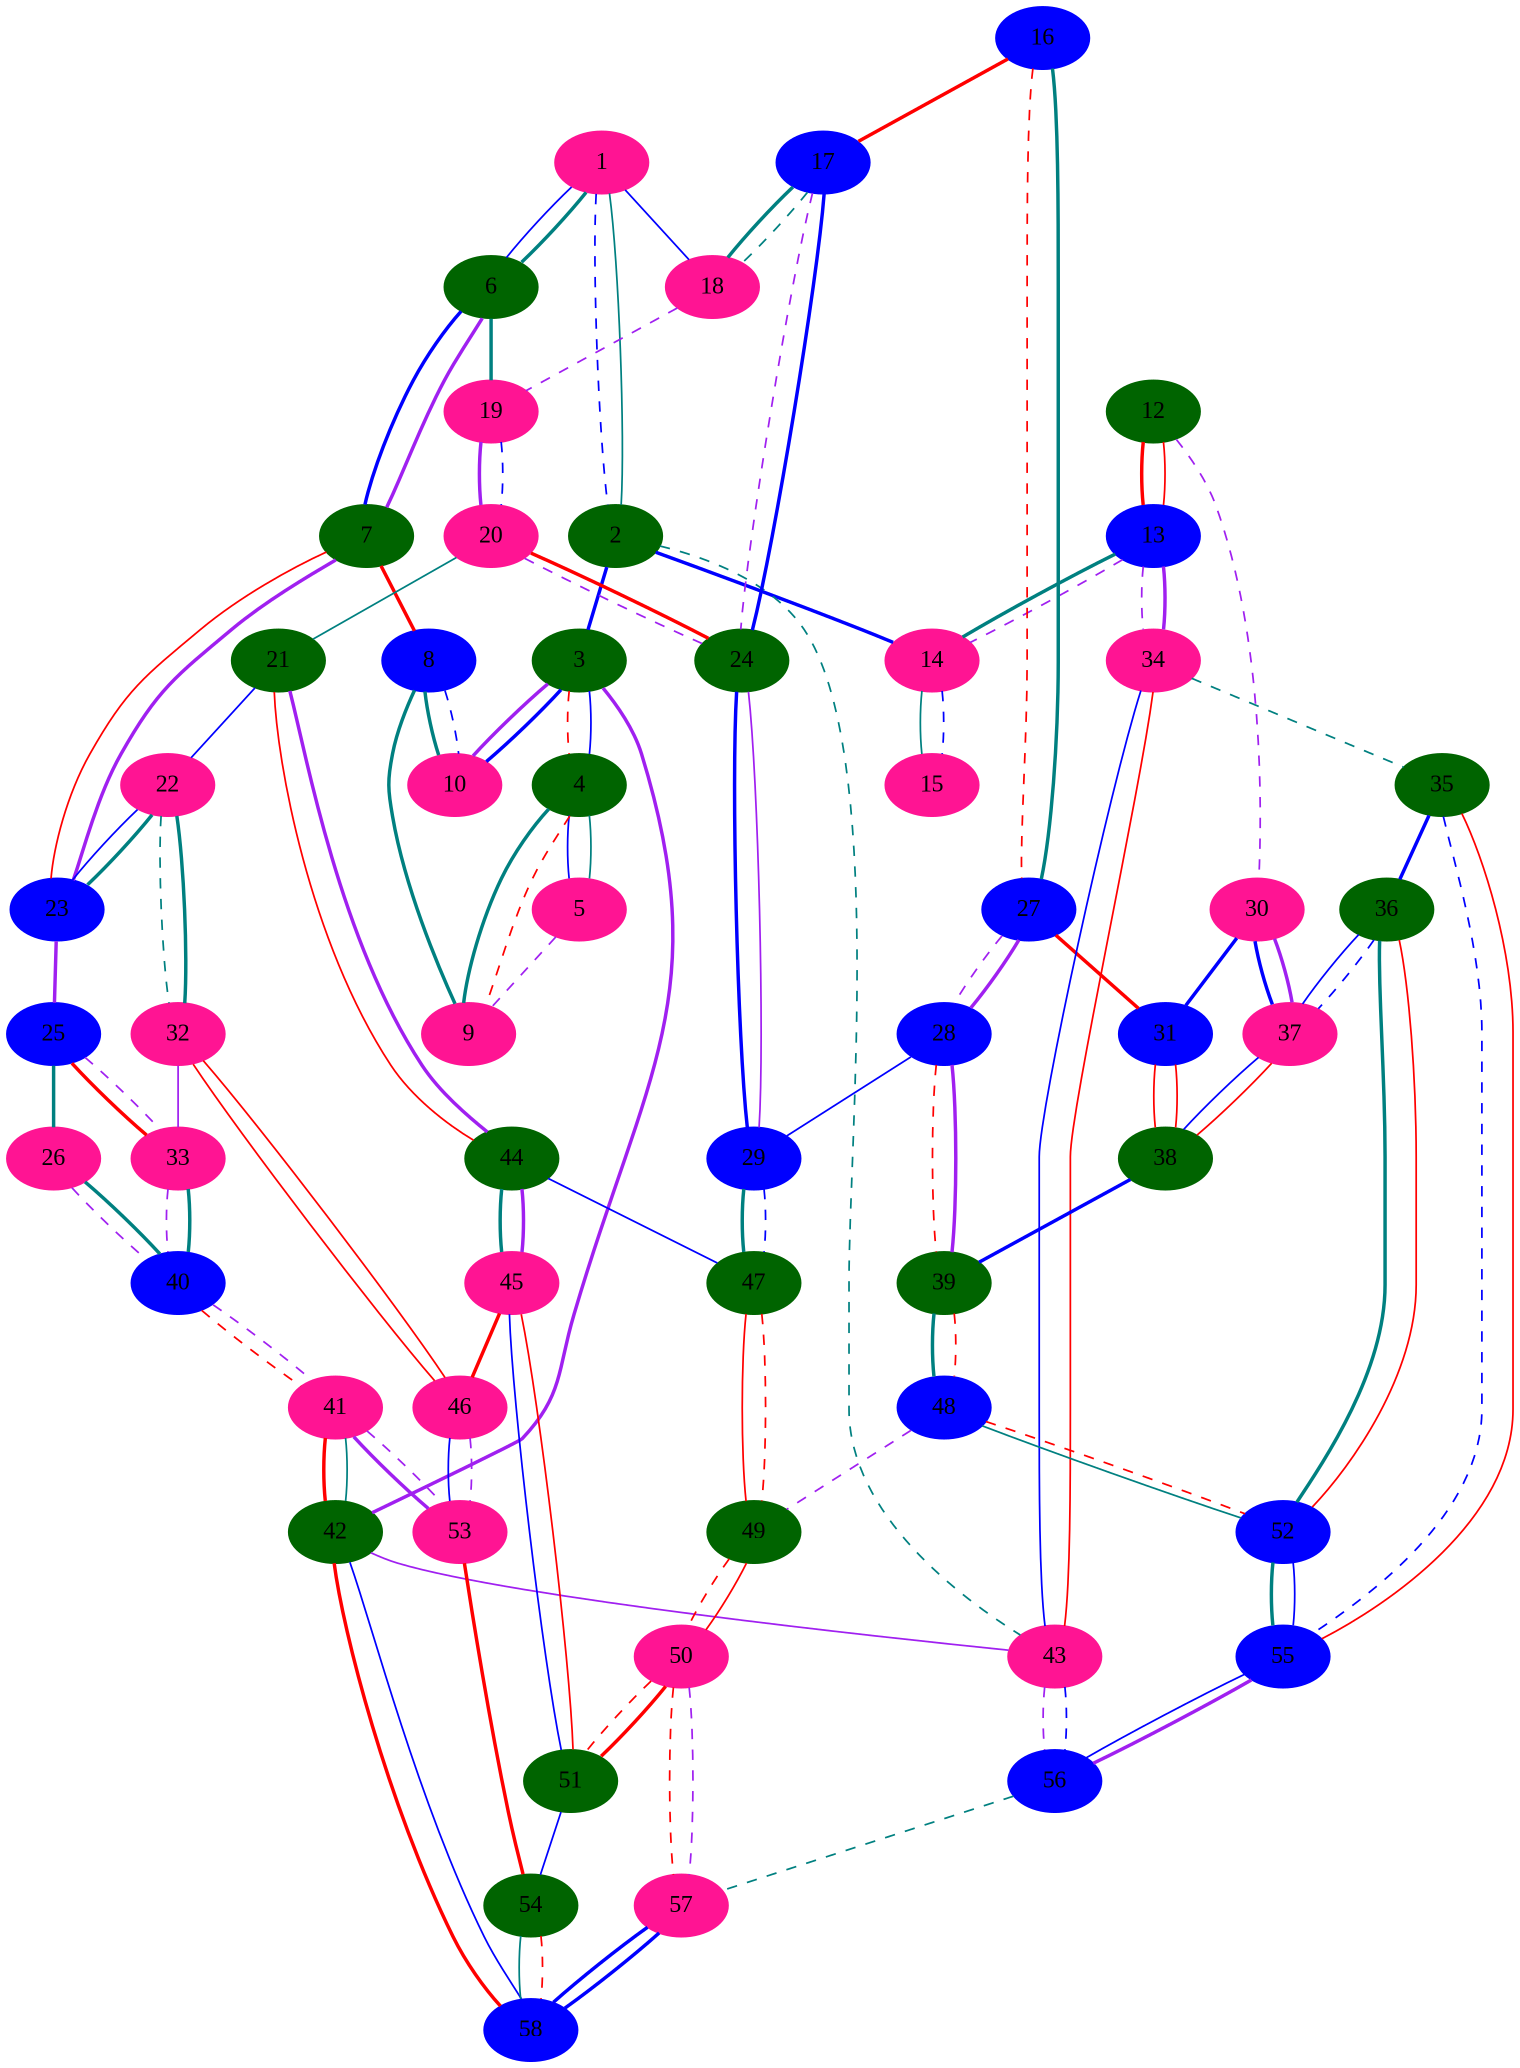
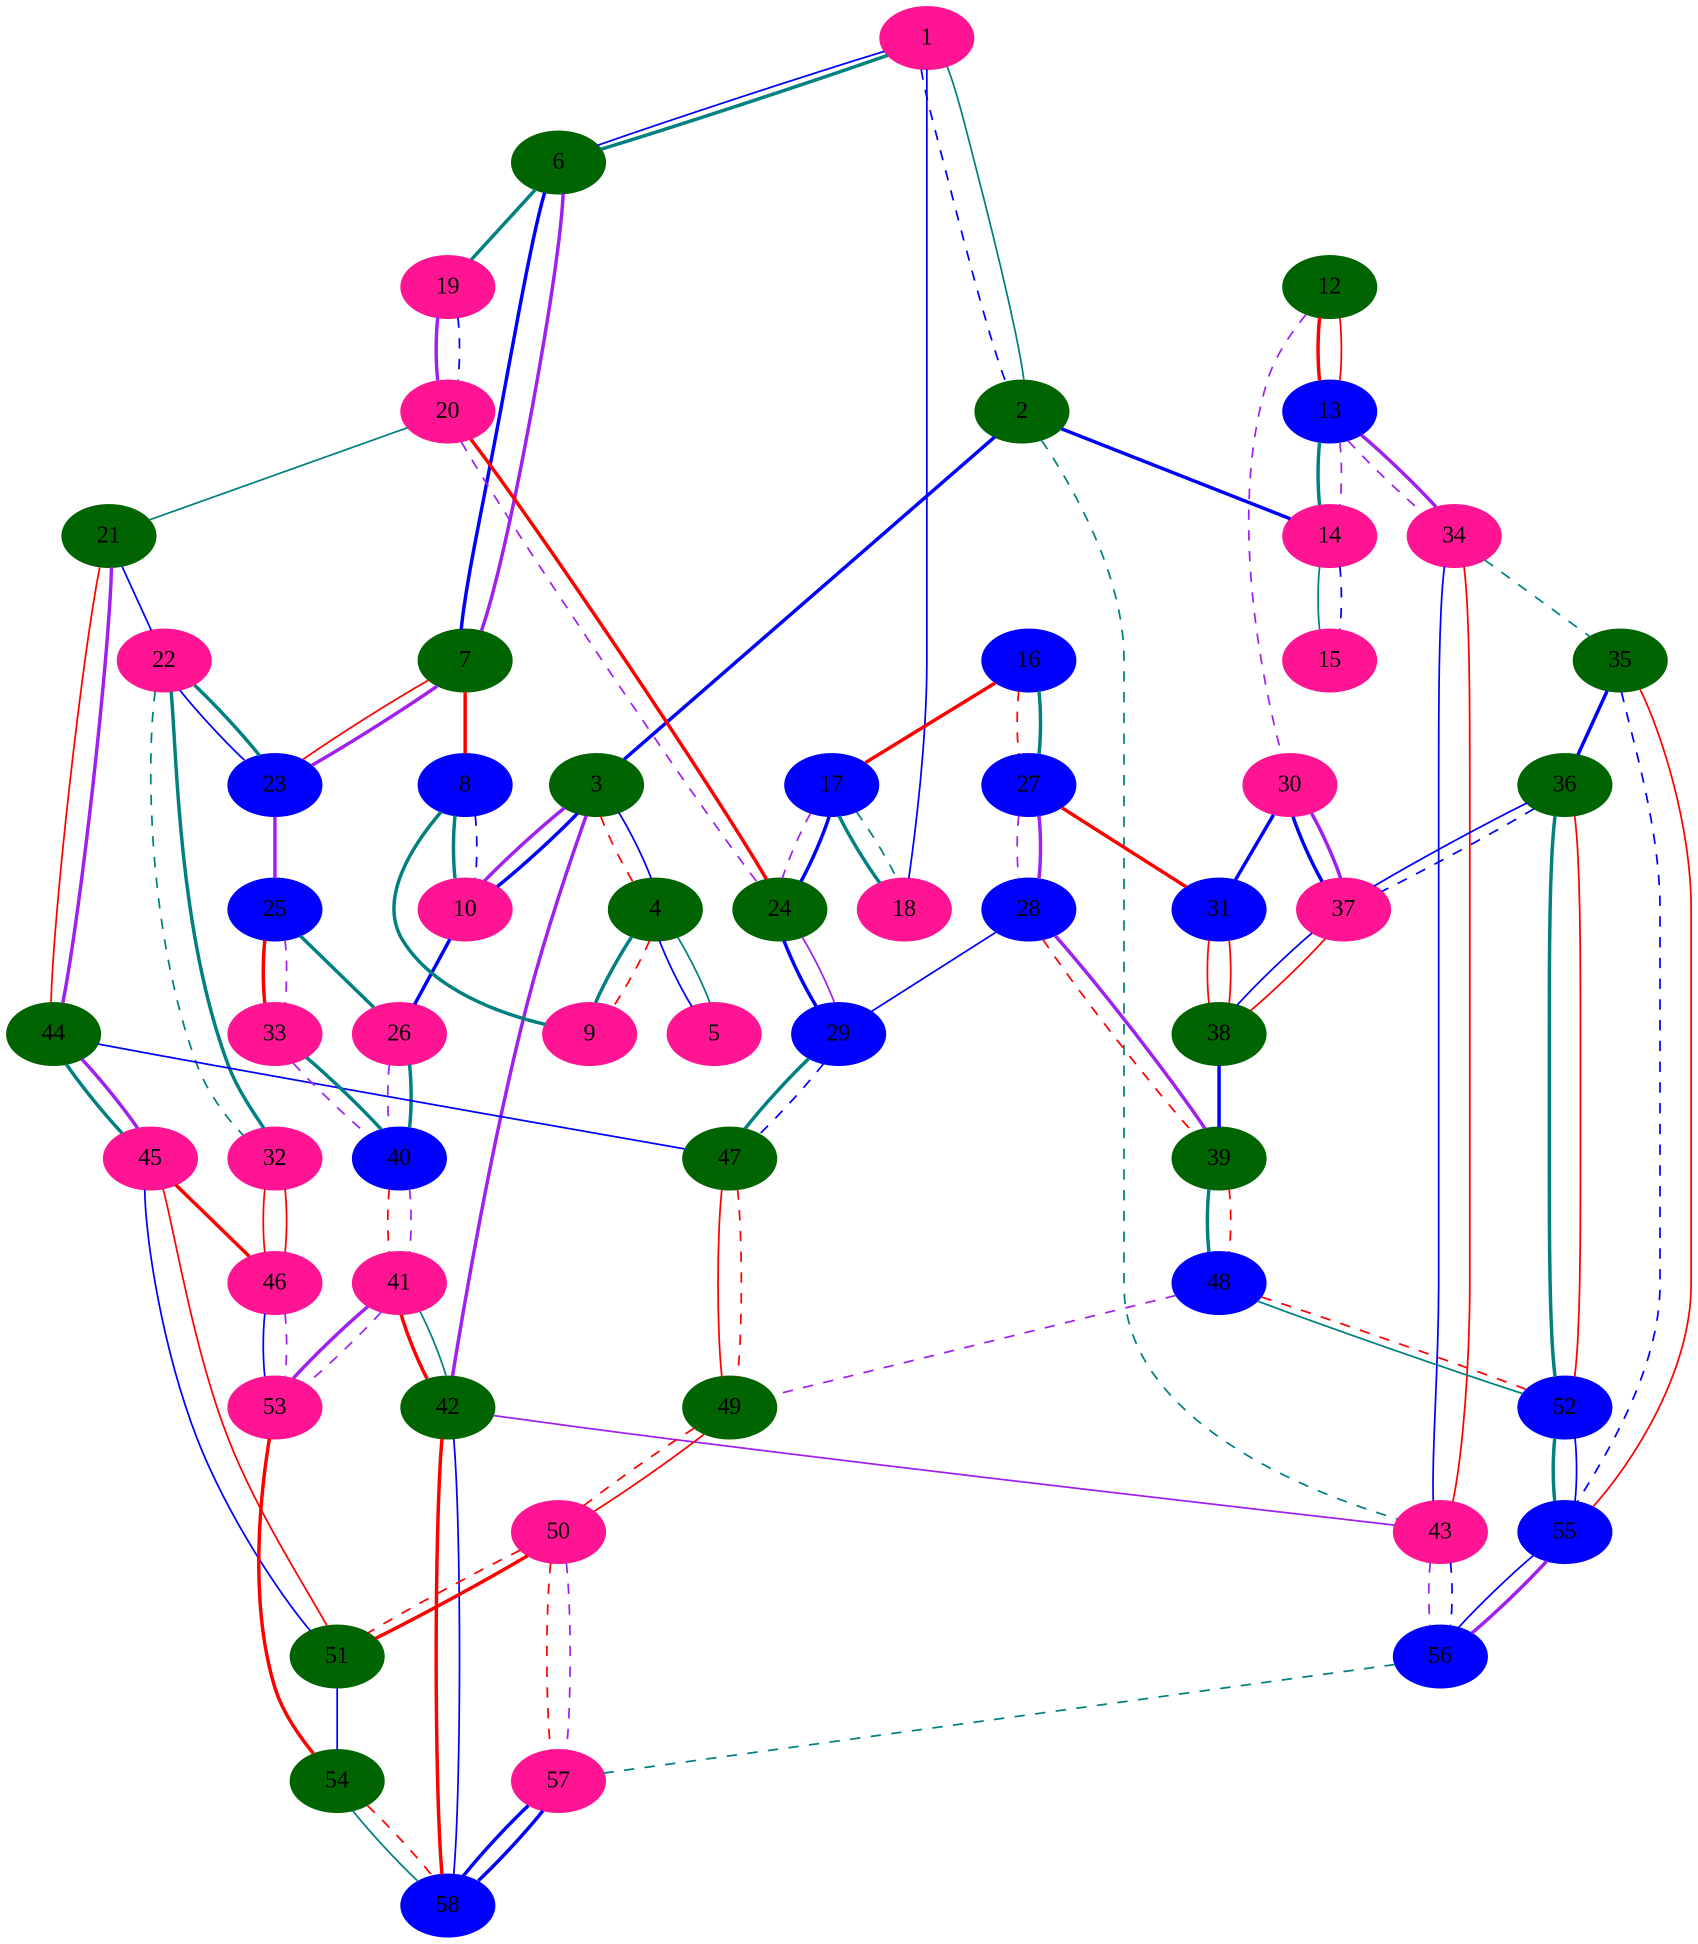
(609, 345) -> none
none -> (438, 962)
(524, 972) -> none
(178, 1096) -> none
